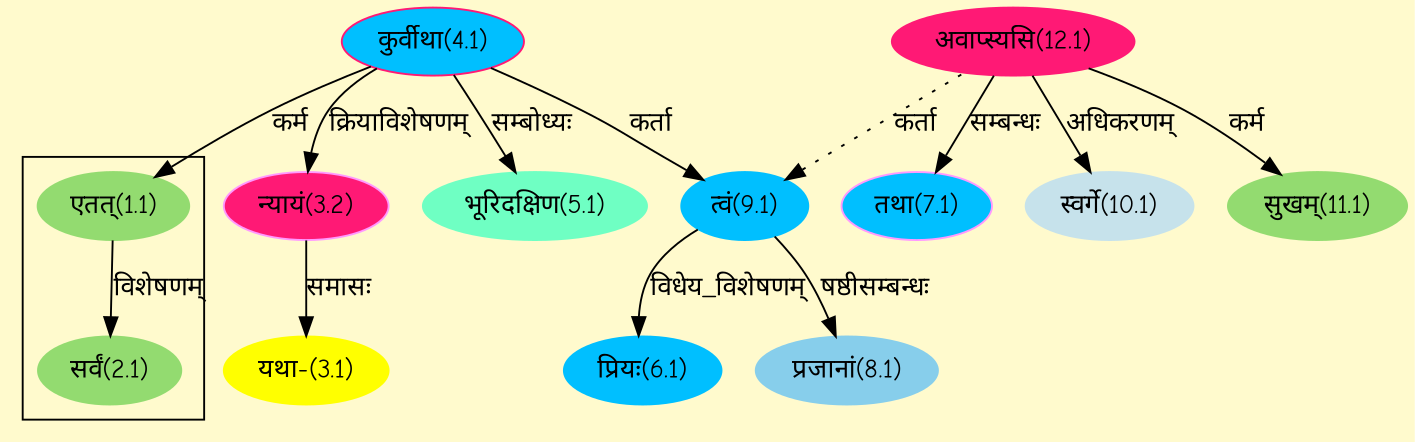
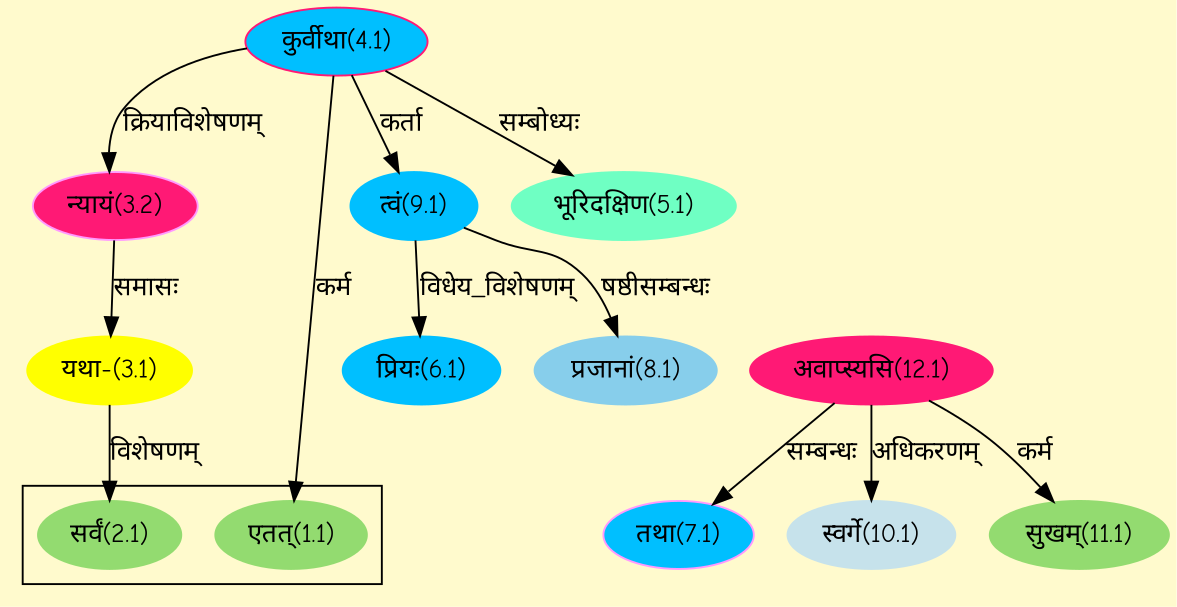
(883, 121) -> none
(112, 279) -> (110, 443)
